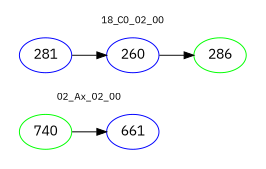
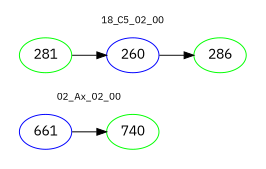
(133, 21) -> (133, 21)
(46, 55) -> (46, 55)
(84, 132) -> (84, 132)
